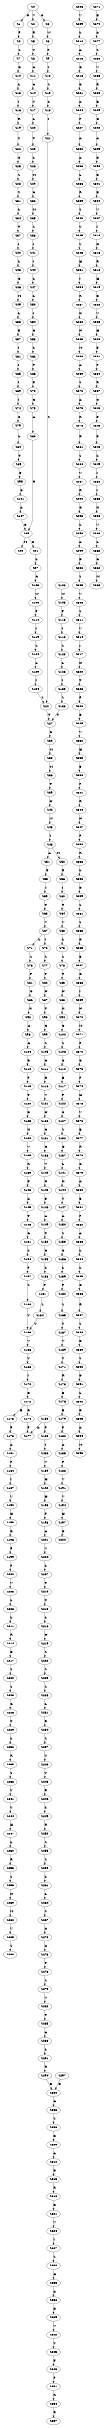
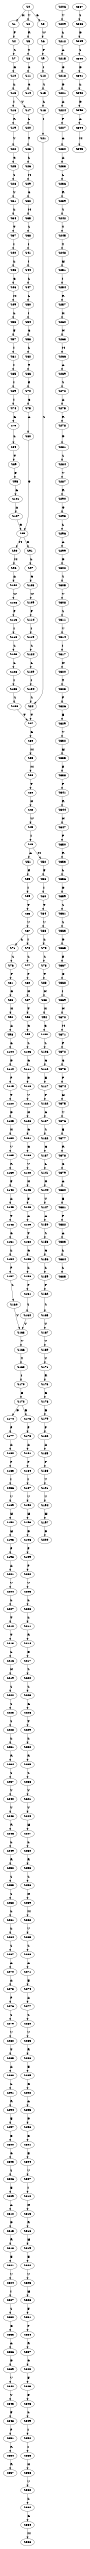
(33, 101) -> (20, 101)
none -> (14, 568)
(79, 1294) -> none
(37, 1427) -> (10, 1444)
none -> (27, 1962)
(49, 2083) -> (10, 2118)
